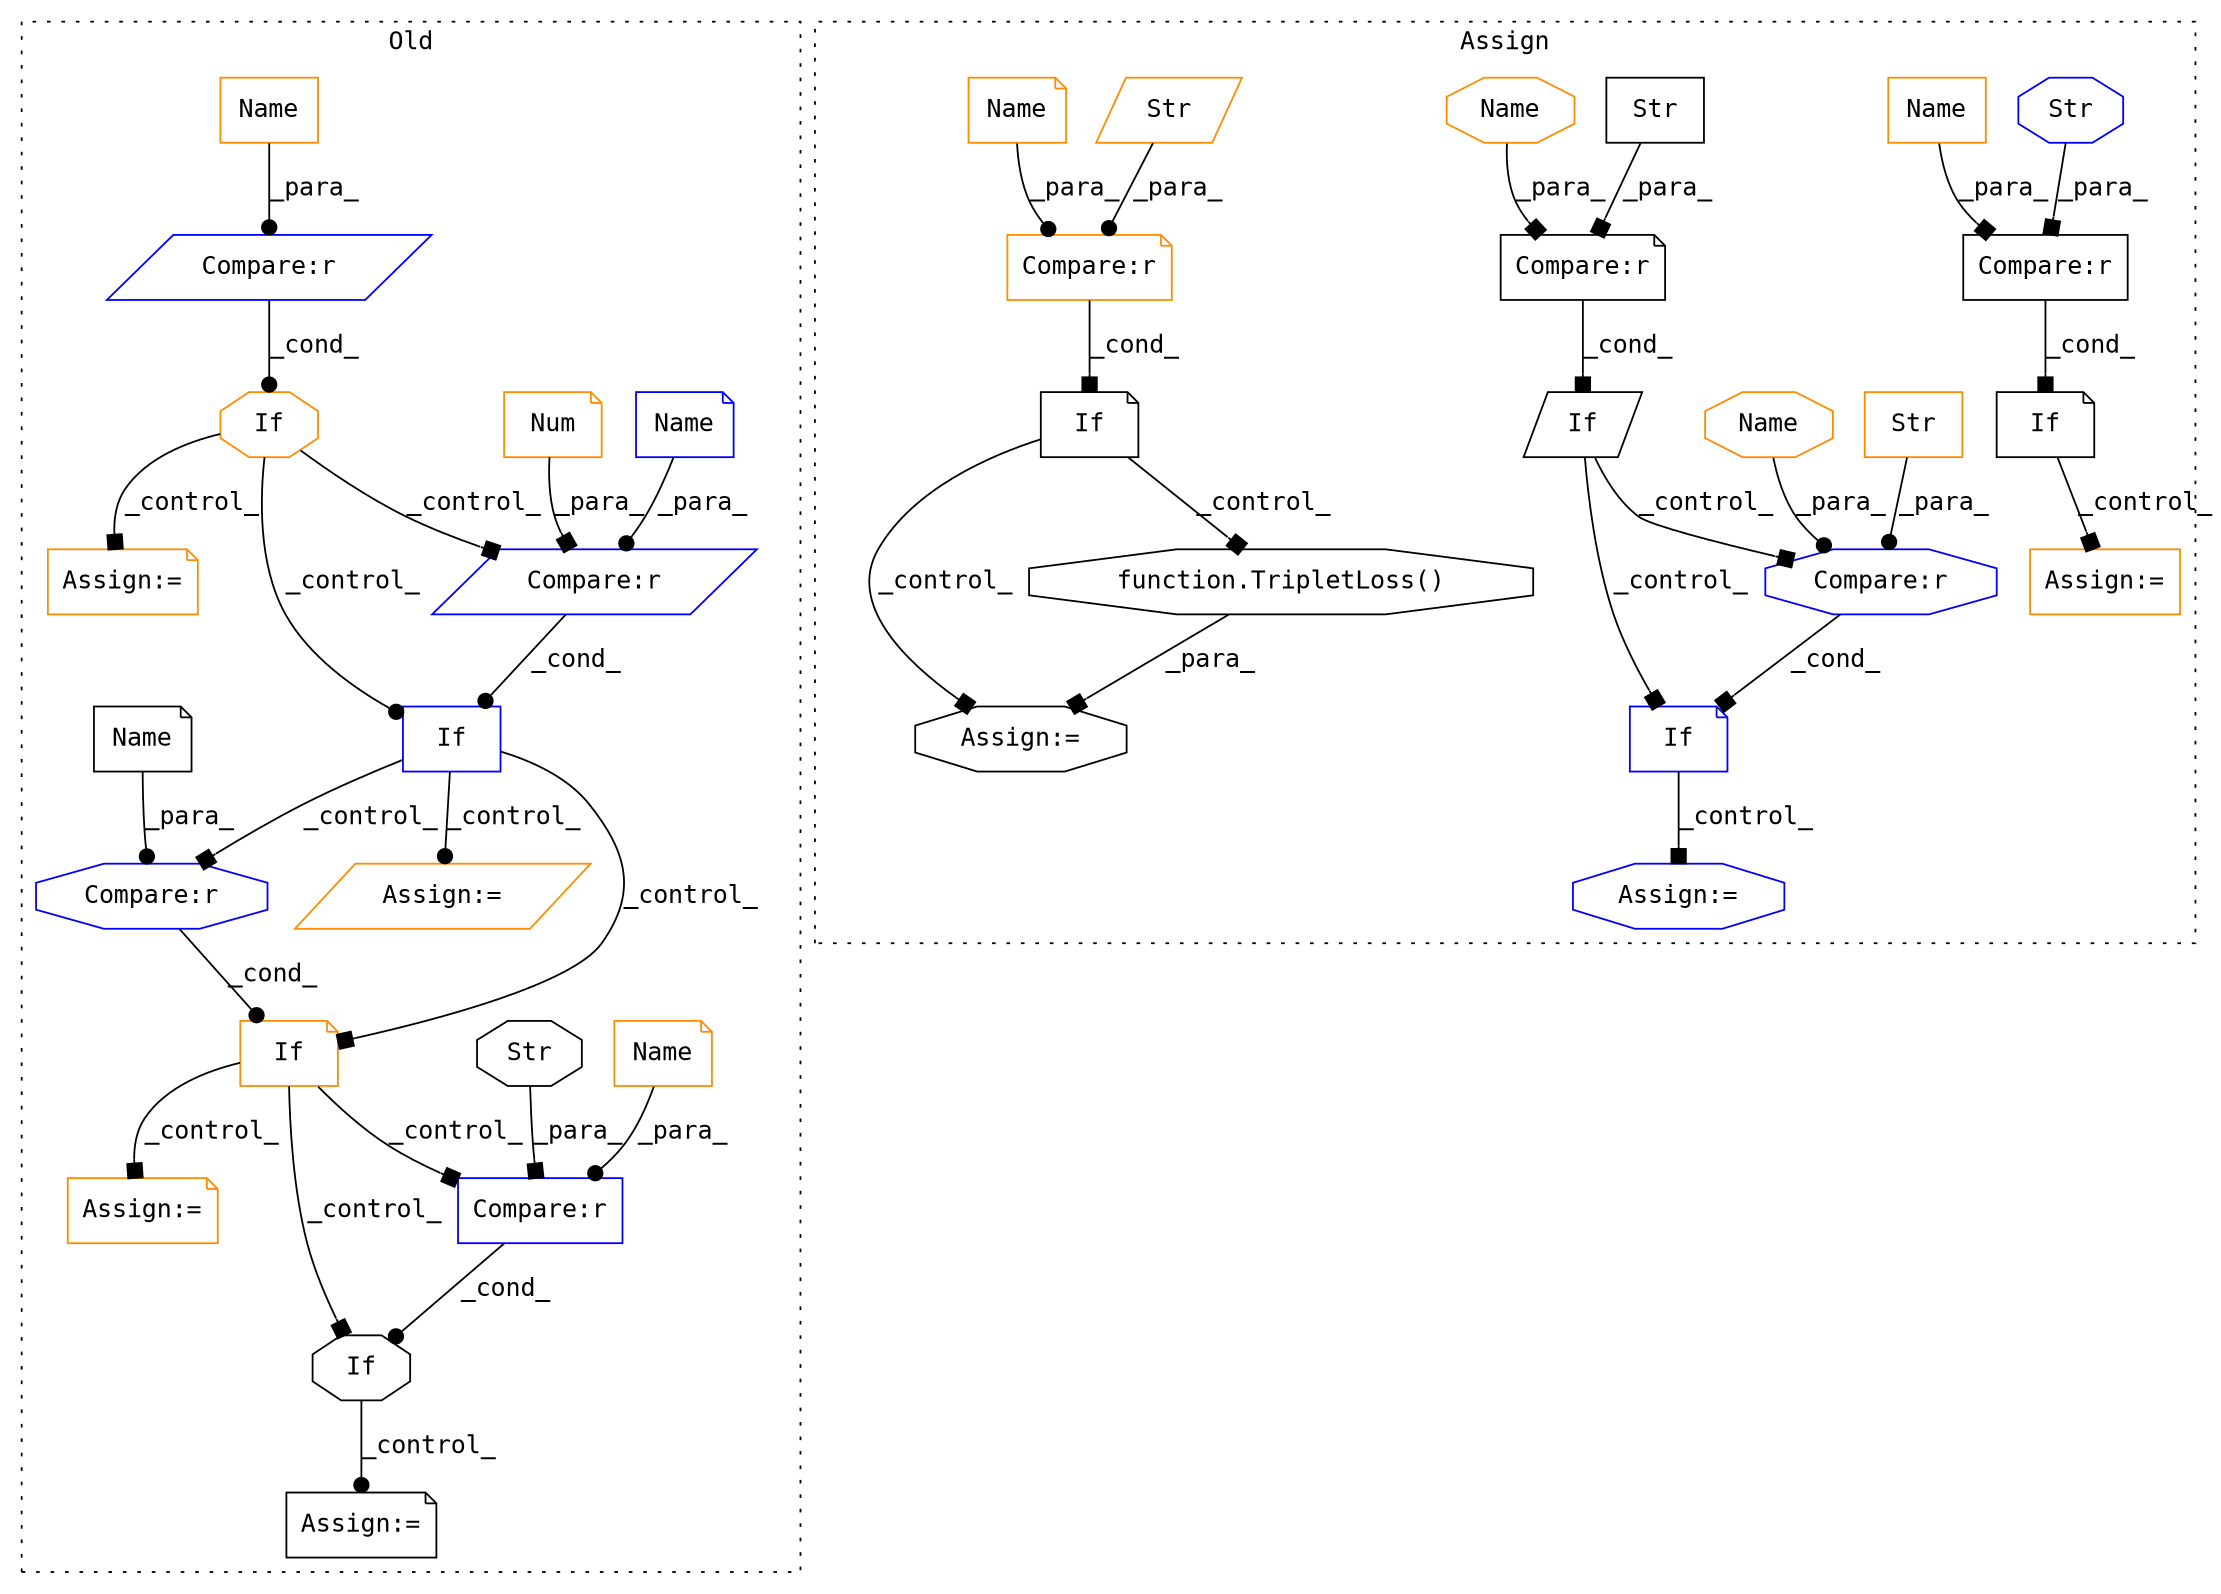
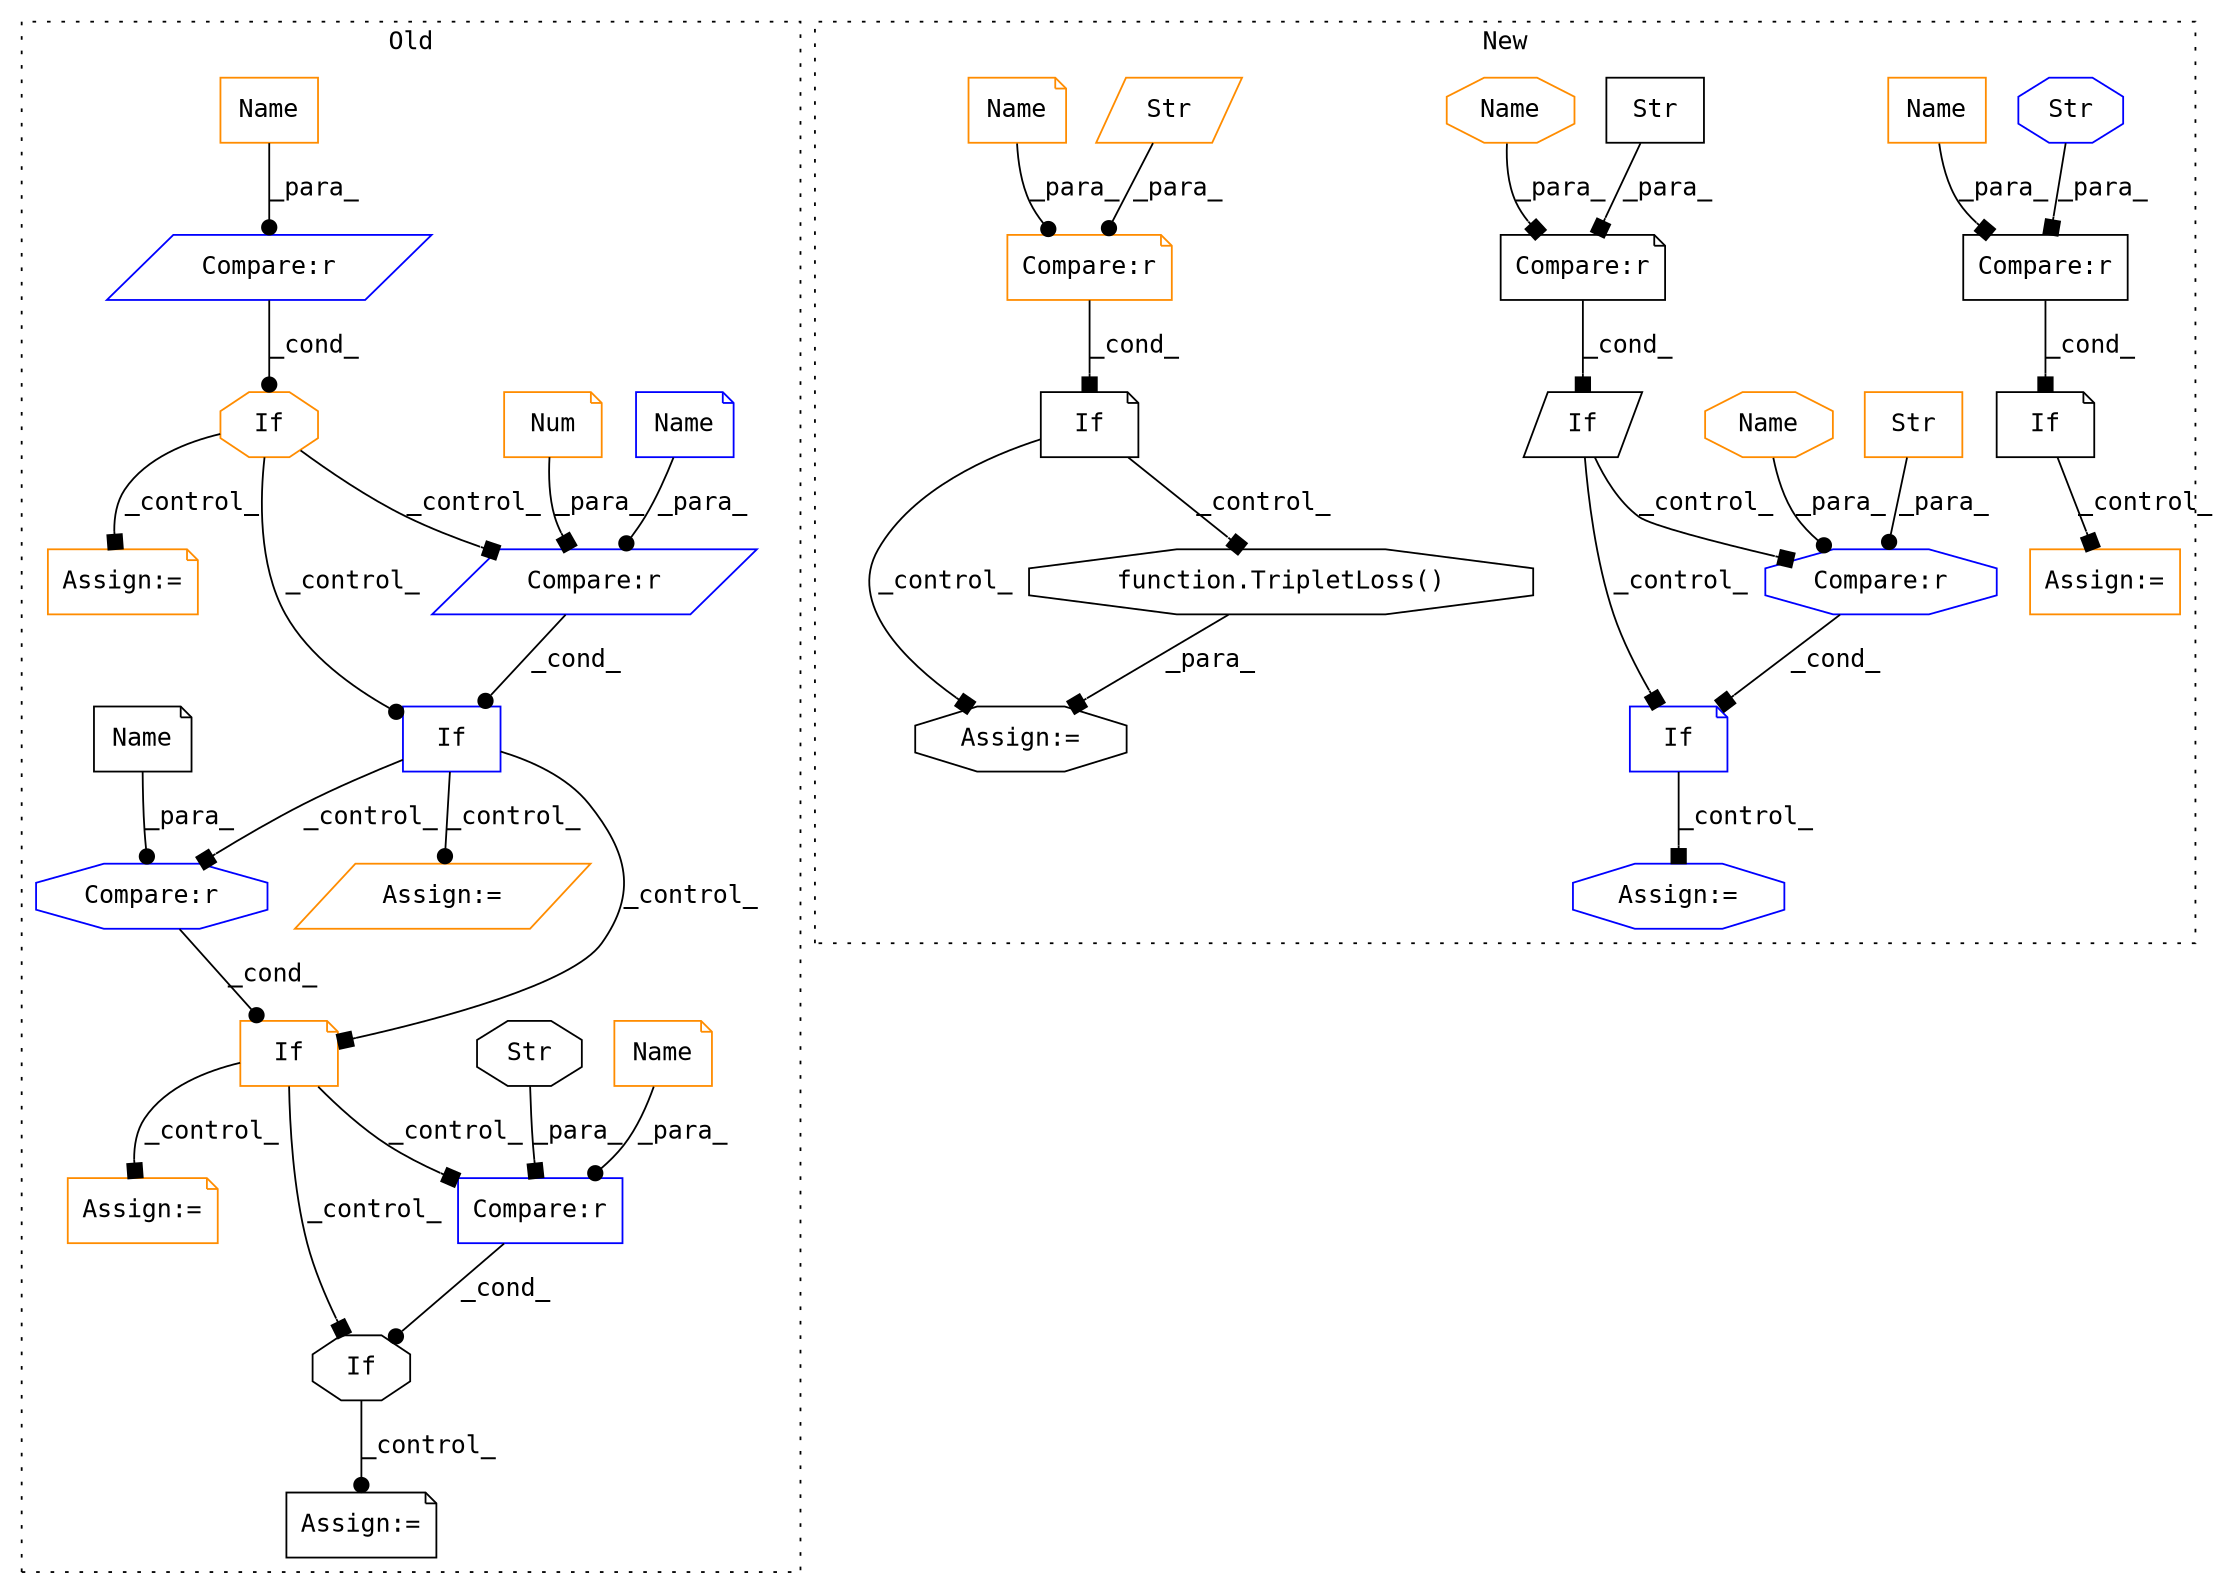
(1505, 42) -> (1505, 42)
